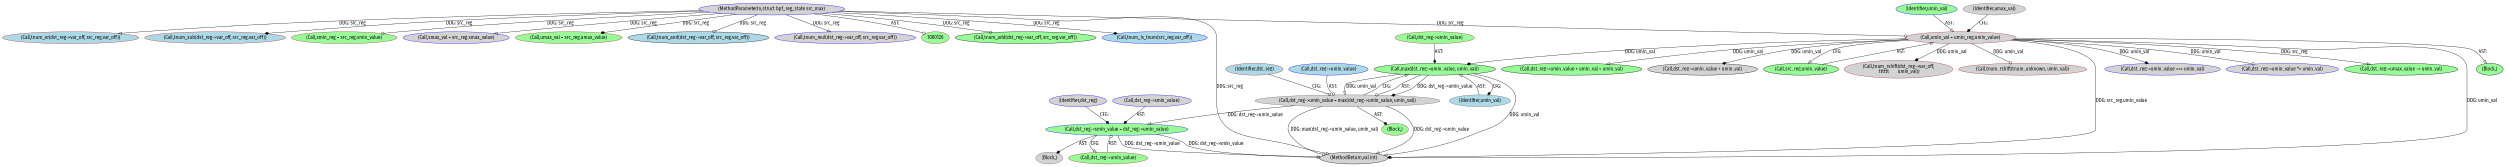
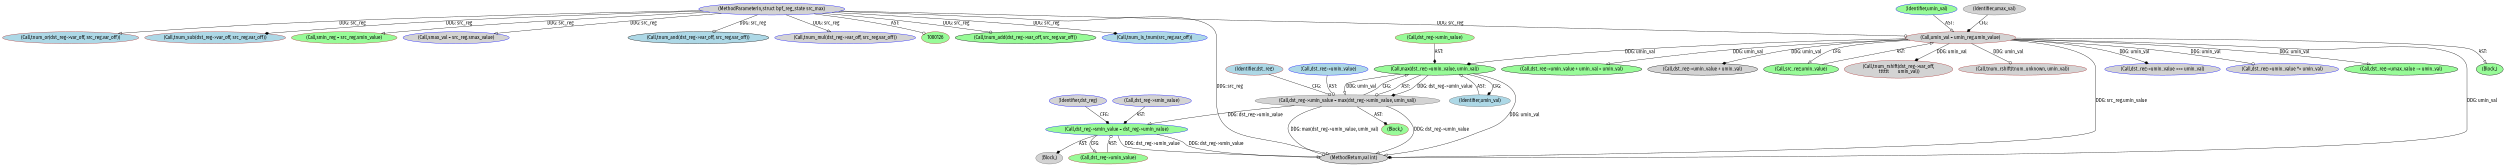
(547, 21) -> (547, 21)
(569, 38) -> none
(2294, 52) -> (2294, 52)
